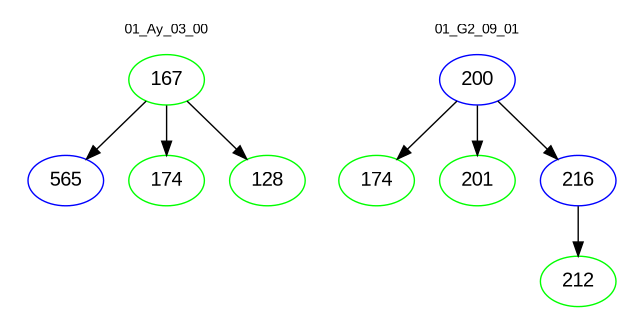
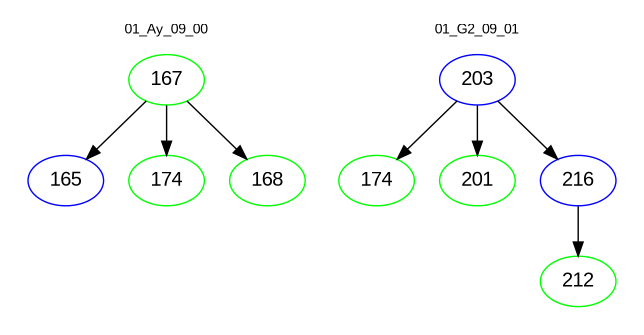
(167, 30) -> (167, 30)
(477, 80) -> (477, 80)
(66, 181) -> (66, 181)
(267, 181) -> (267, 181)
